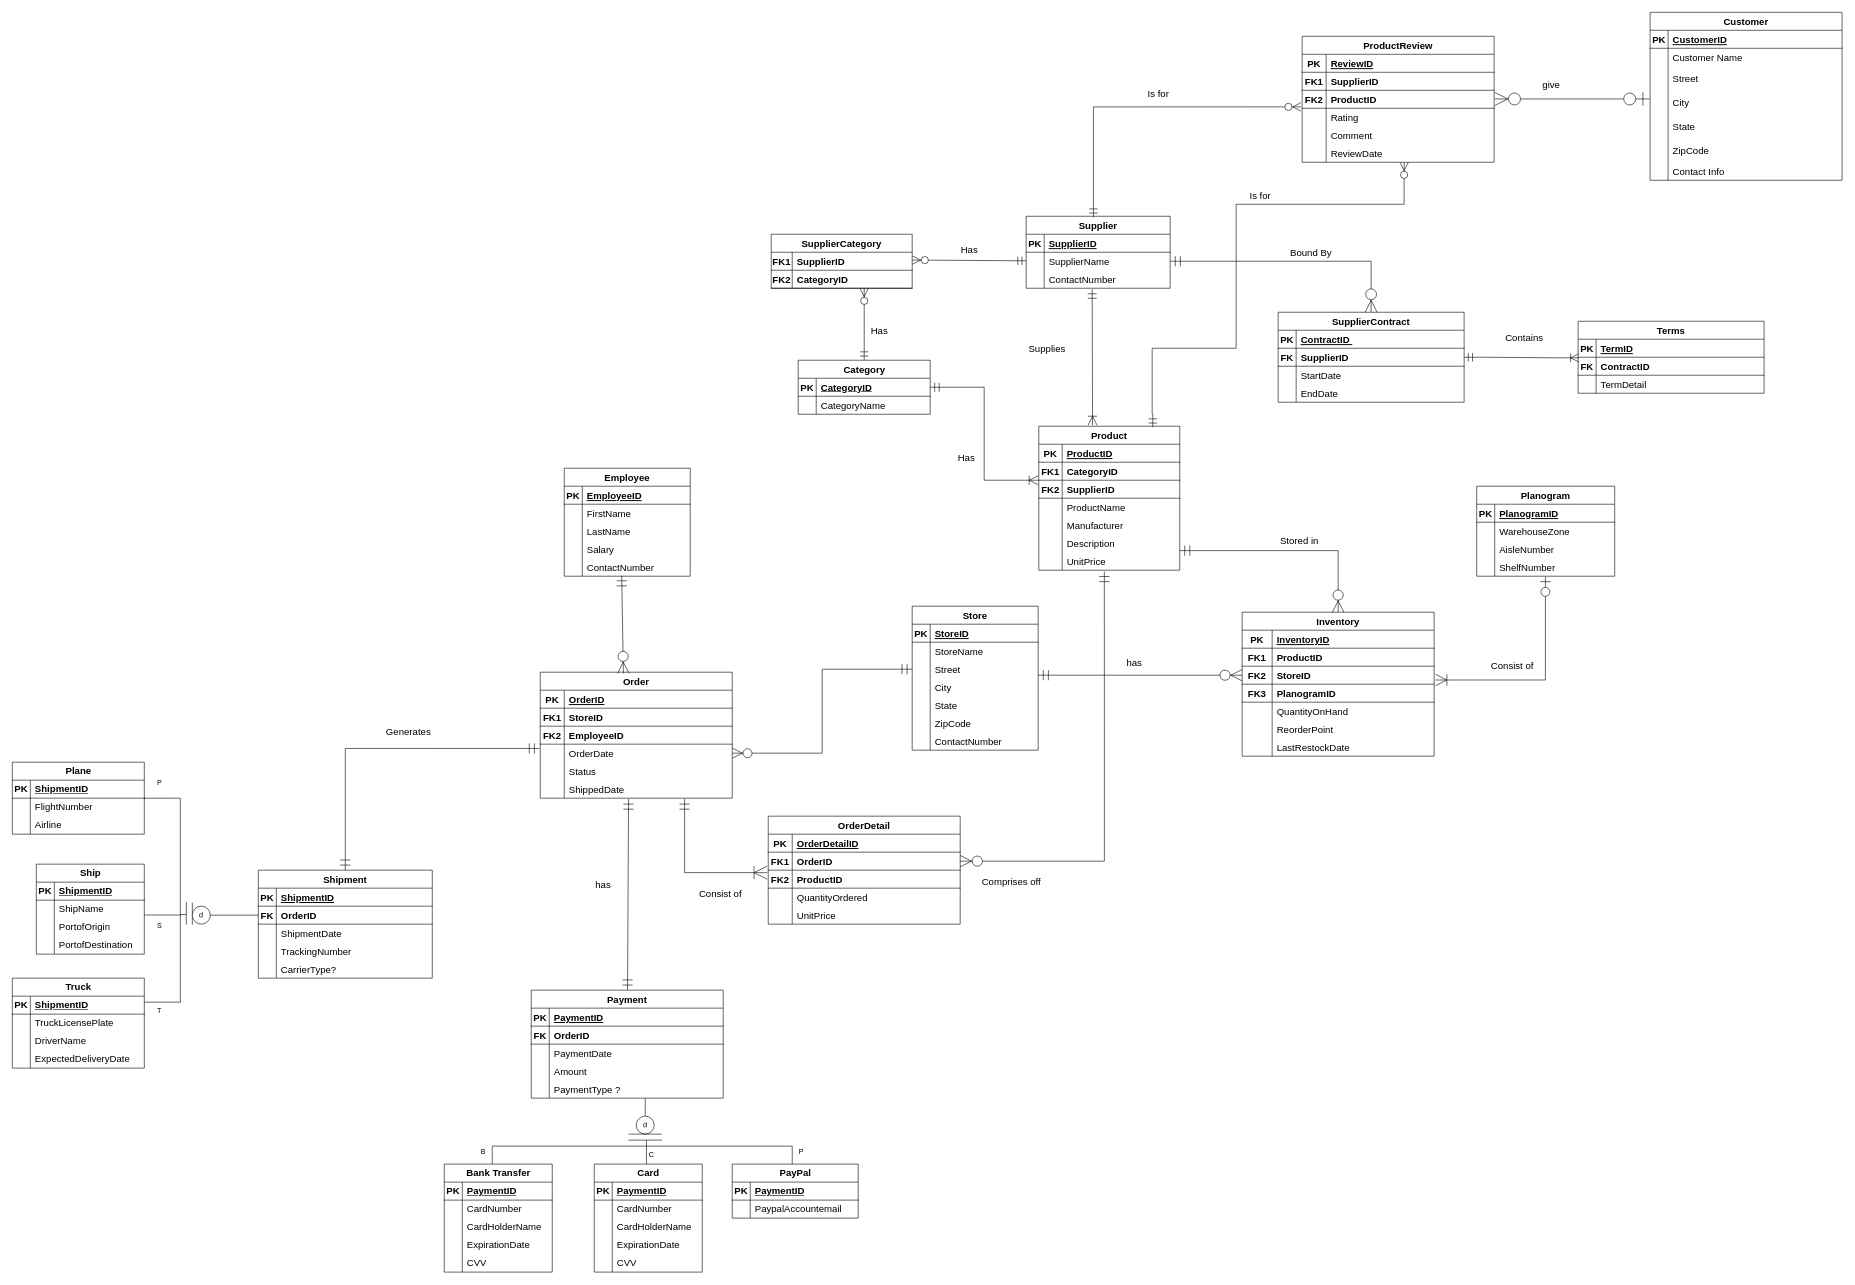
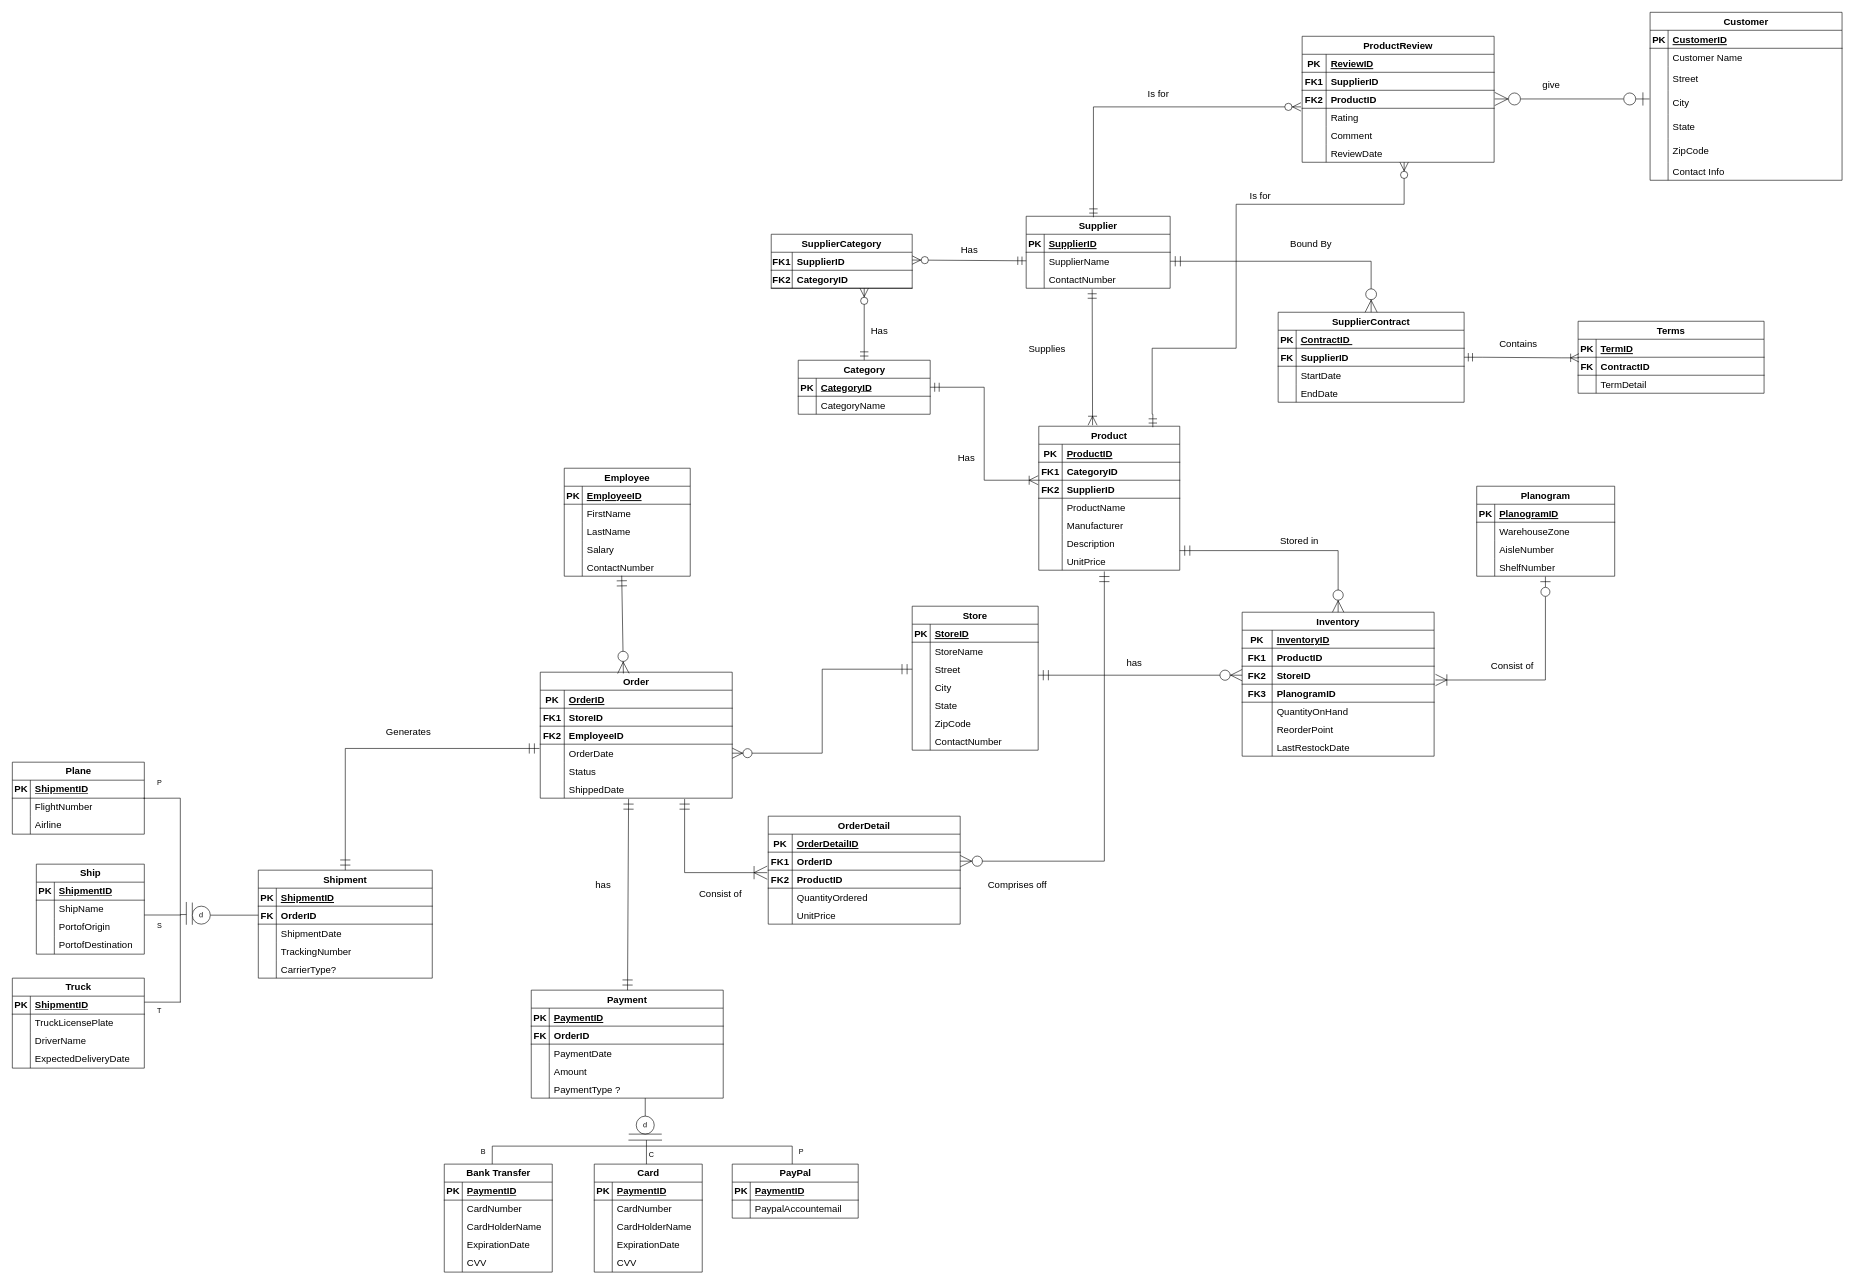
(1311, 252) -> (1311, 243)
(1524, 338) -> (1518, 344)
(1011, 882) -> (1017, 885)
